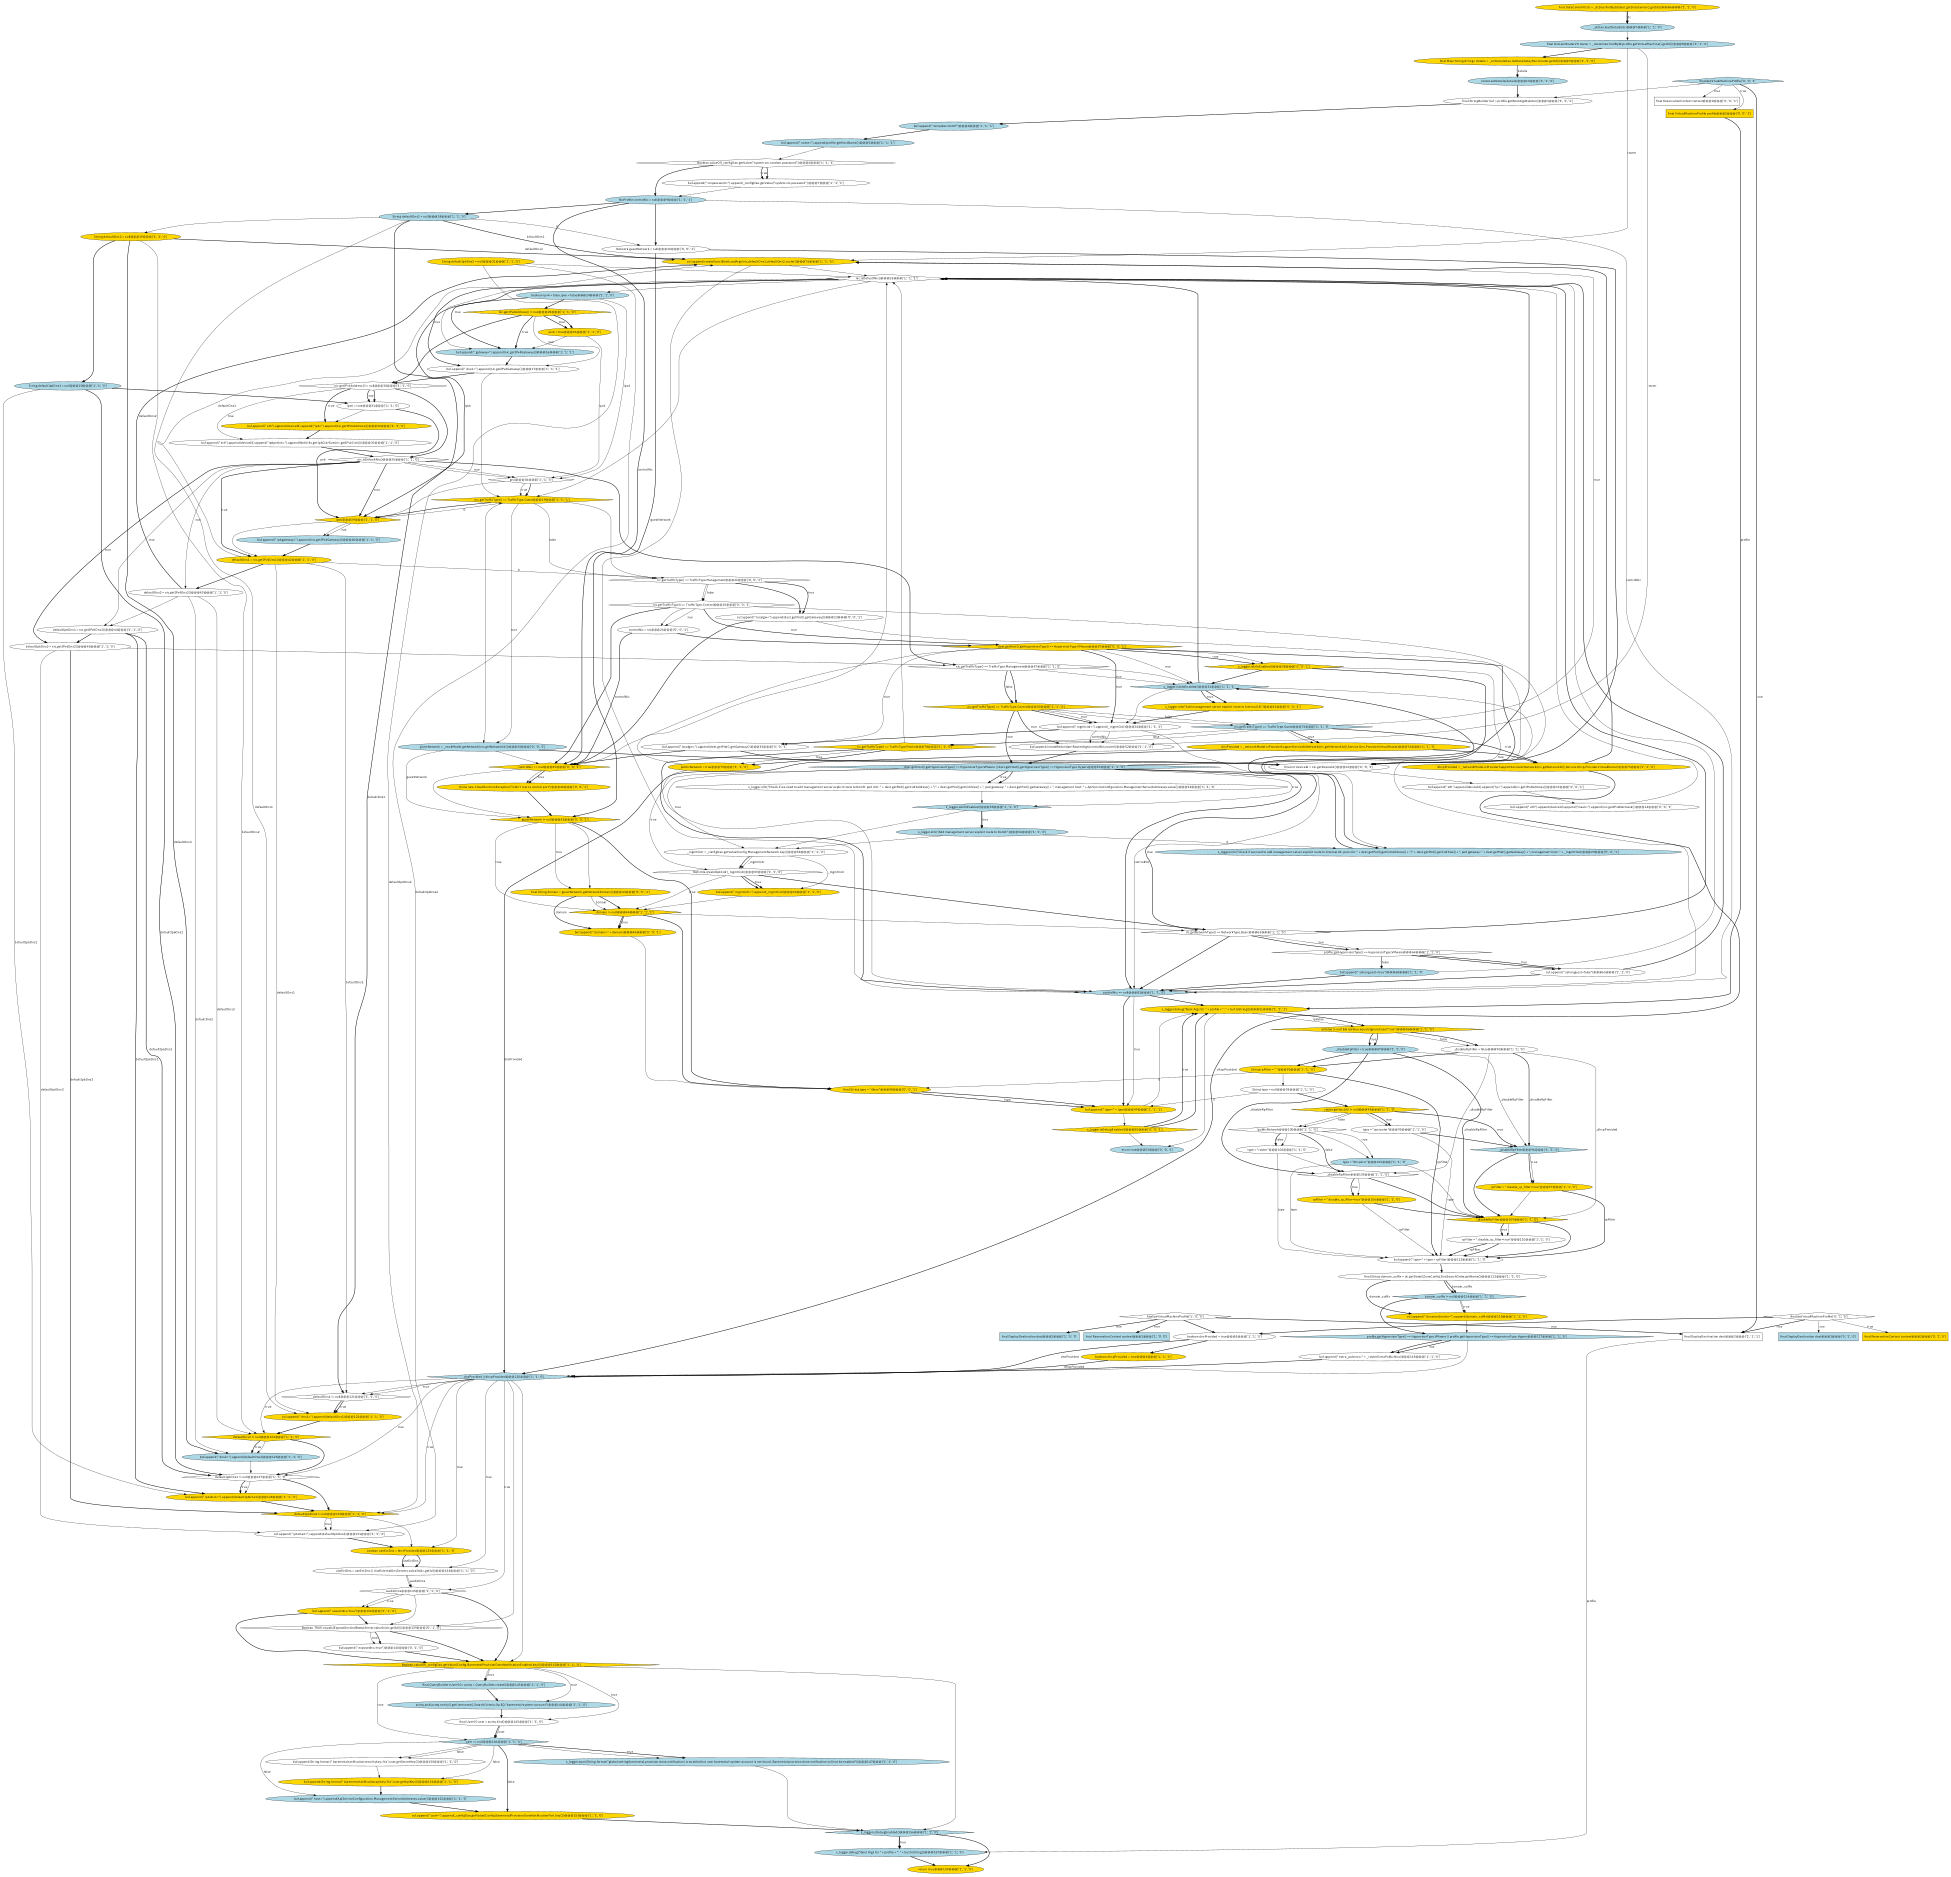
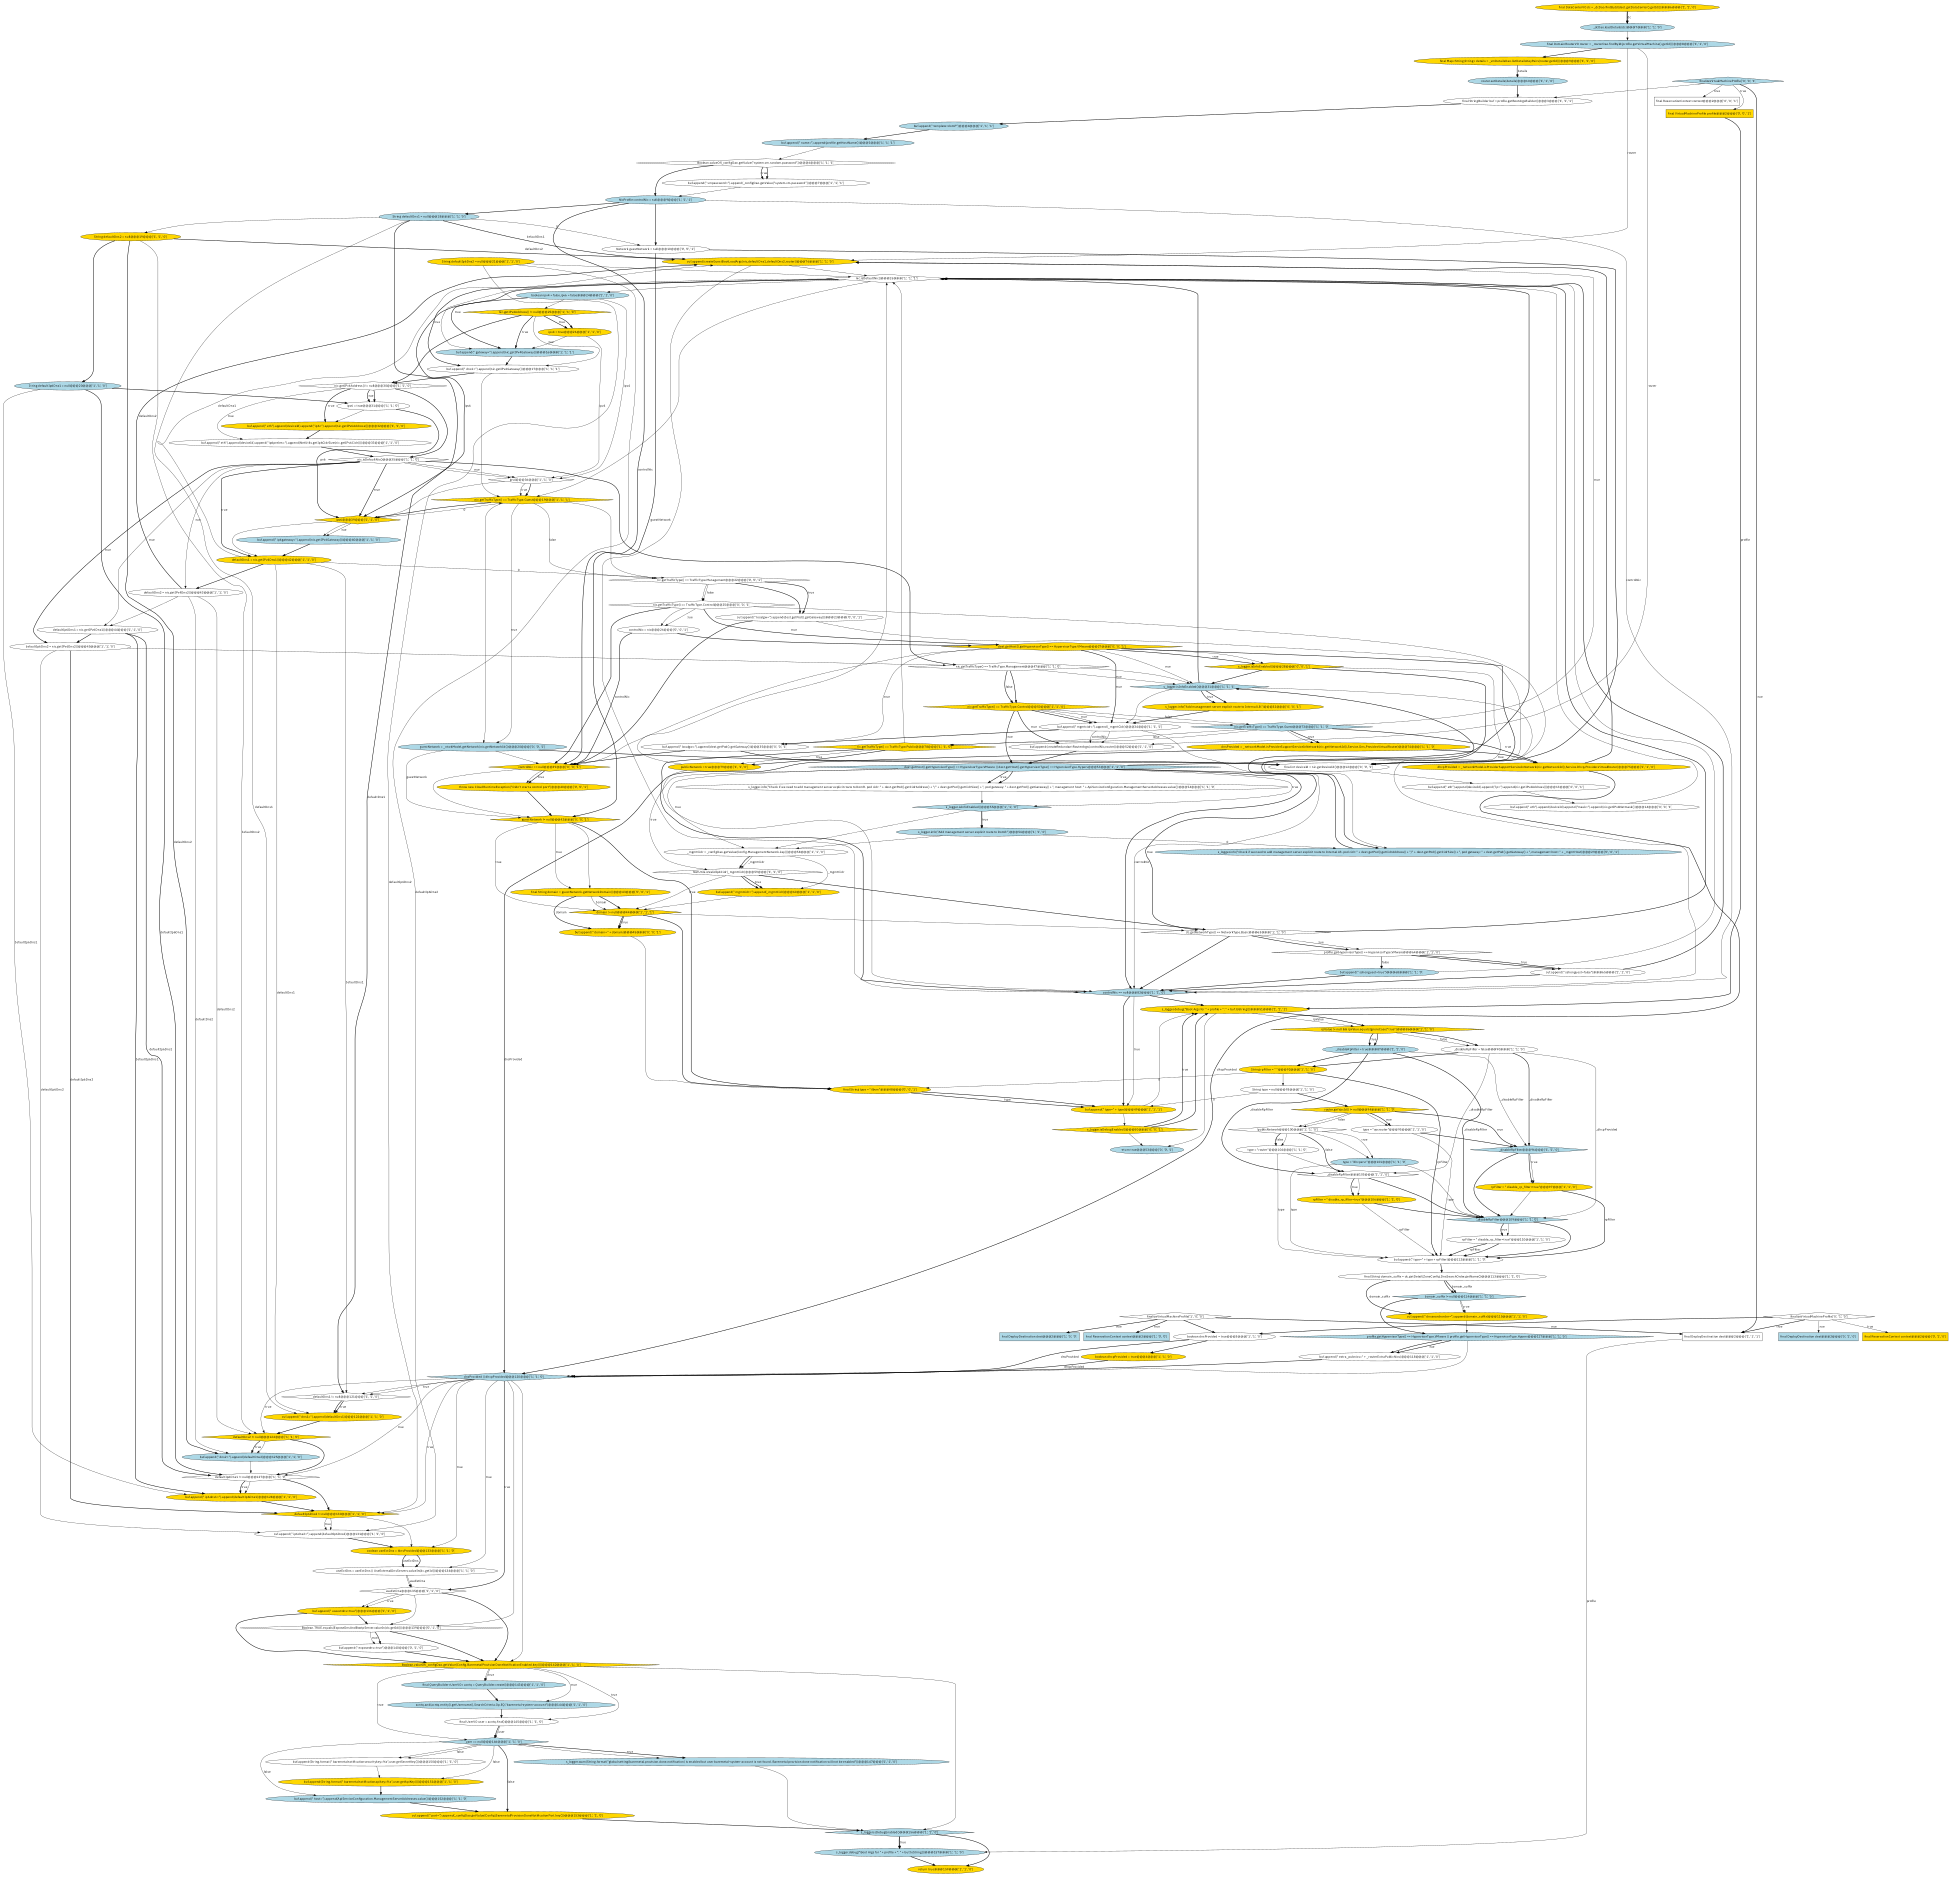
(556, 303) -> (556, 303)
(1507, 1220) -> (1507, 1220)
(504, 1506) -> (504, 1506)
